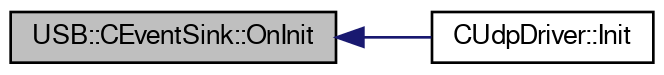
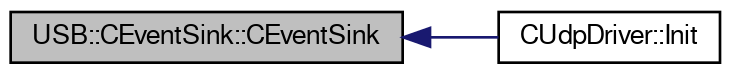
(173, 37) -> (207, 37)
